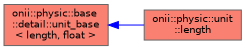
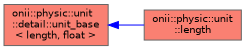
(56, 25) -> (56, 25)
